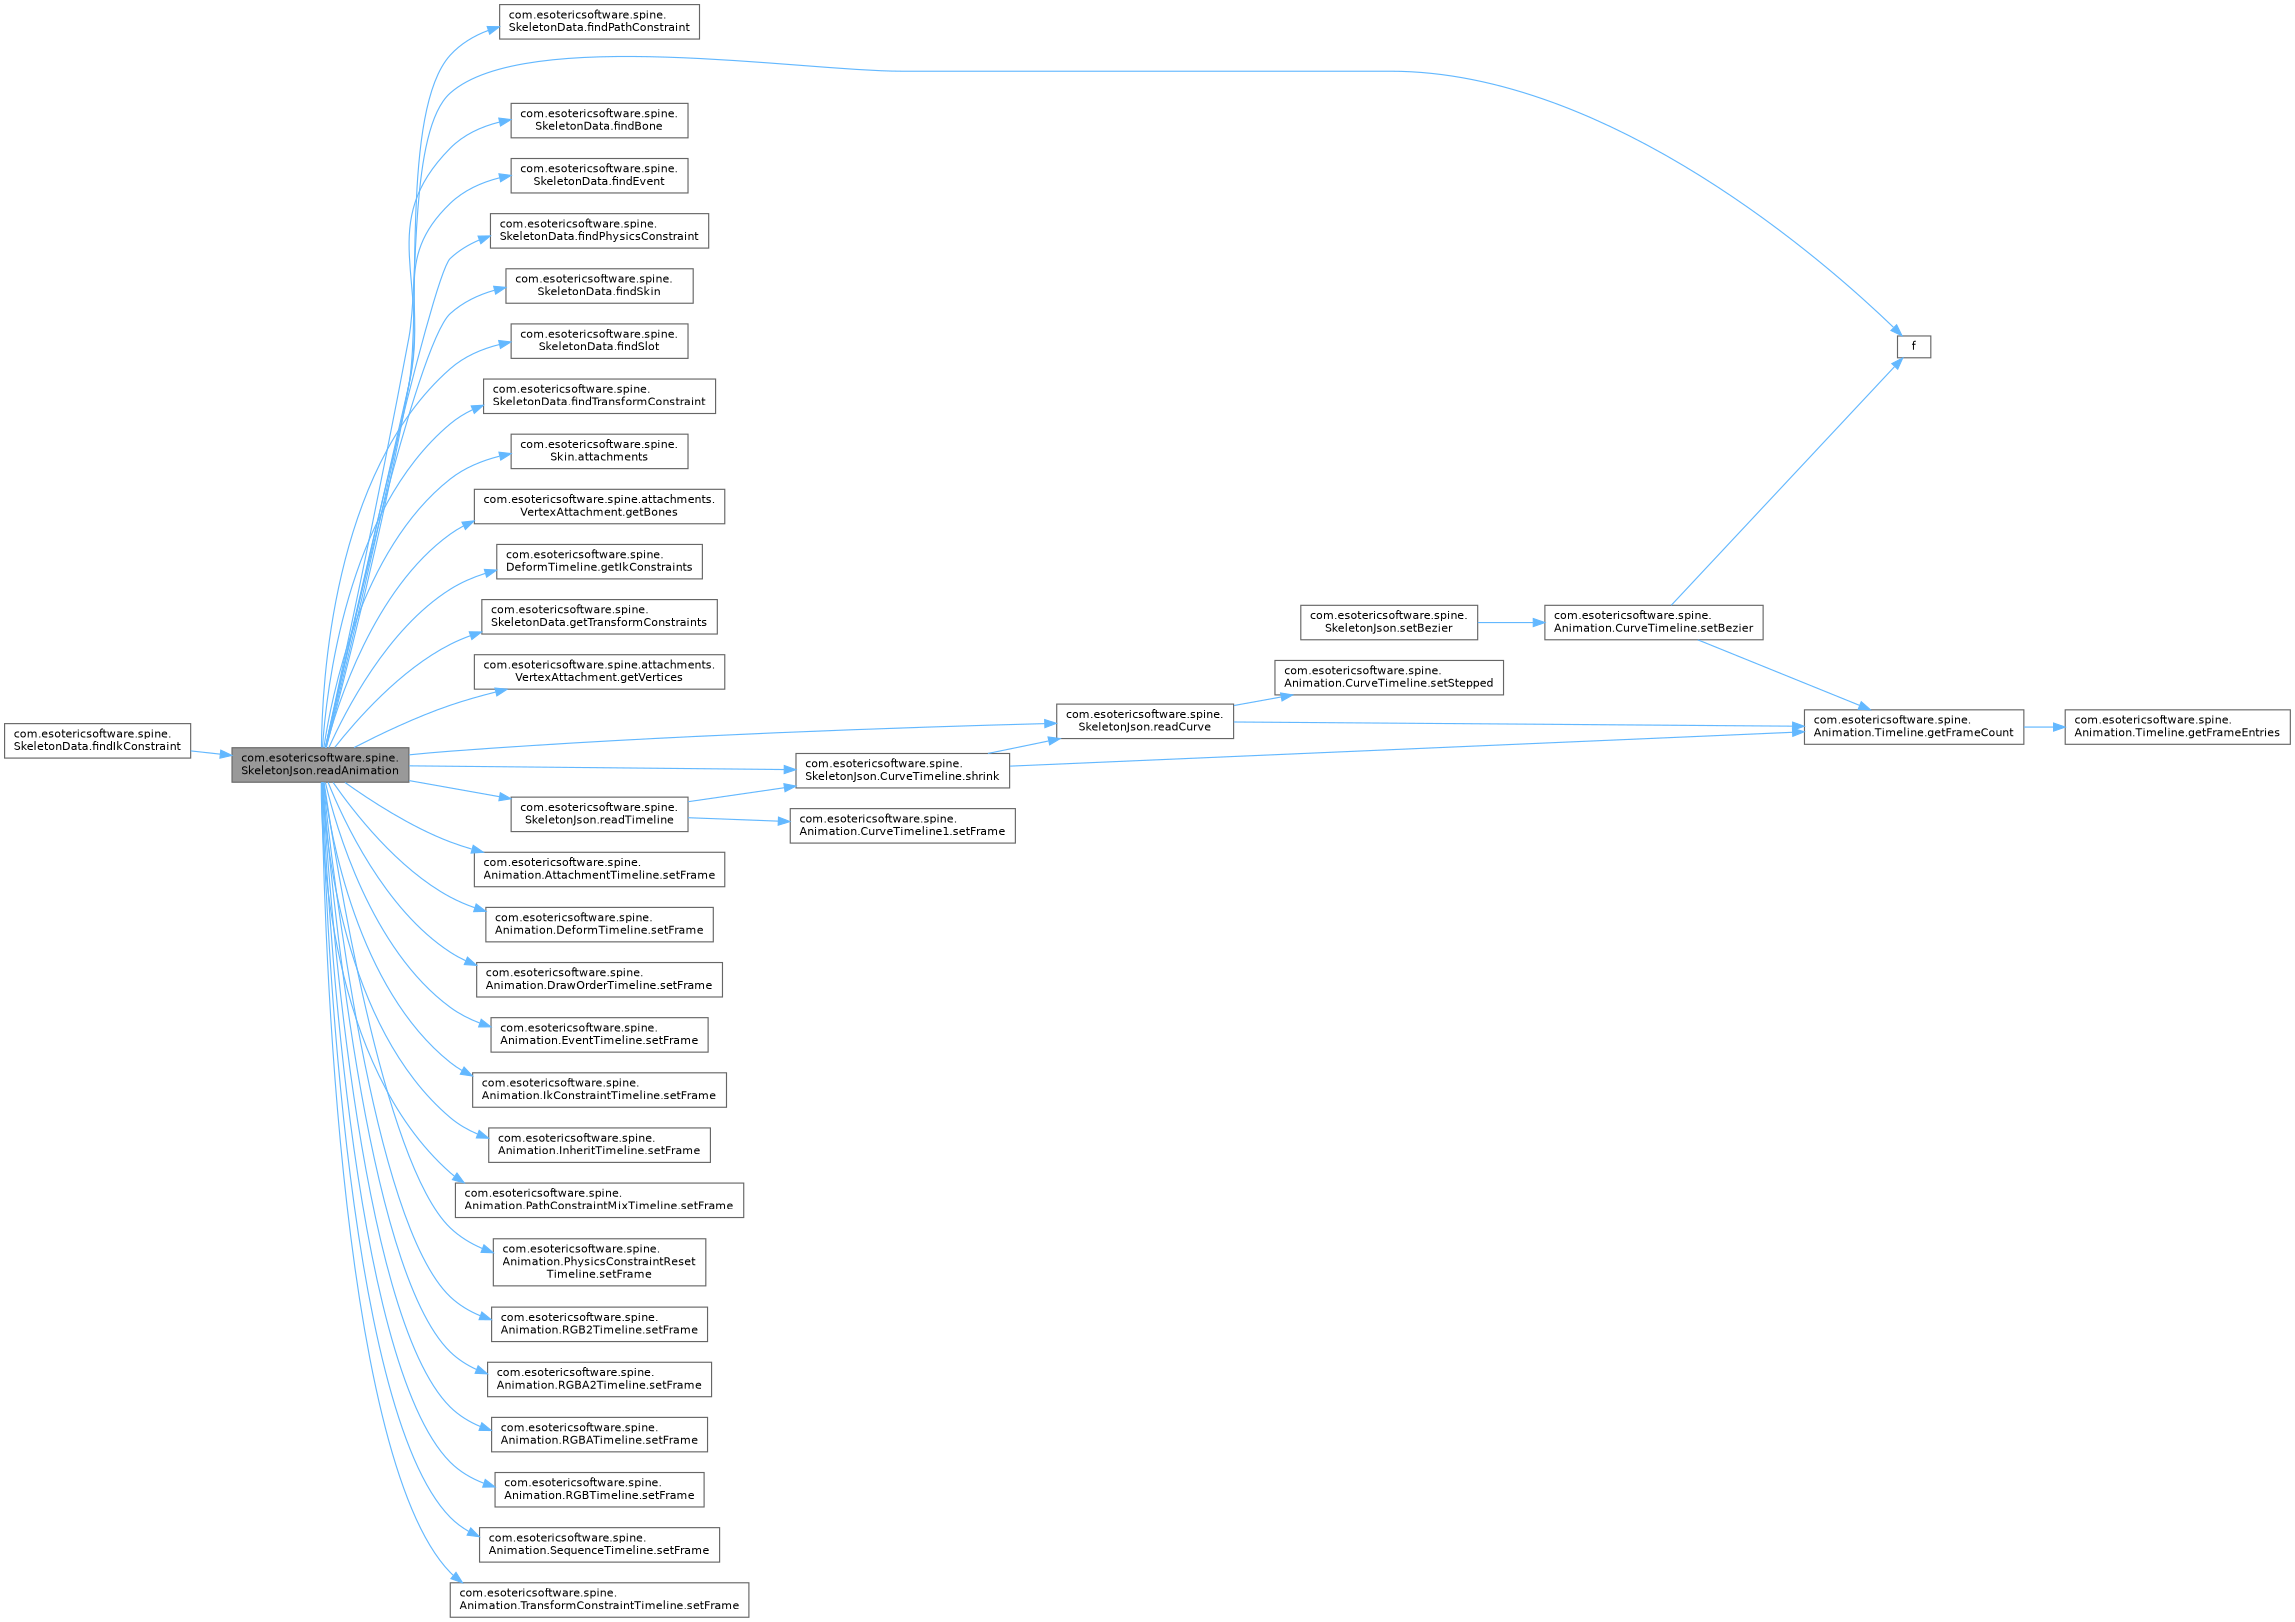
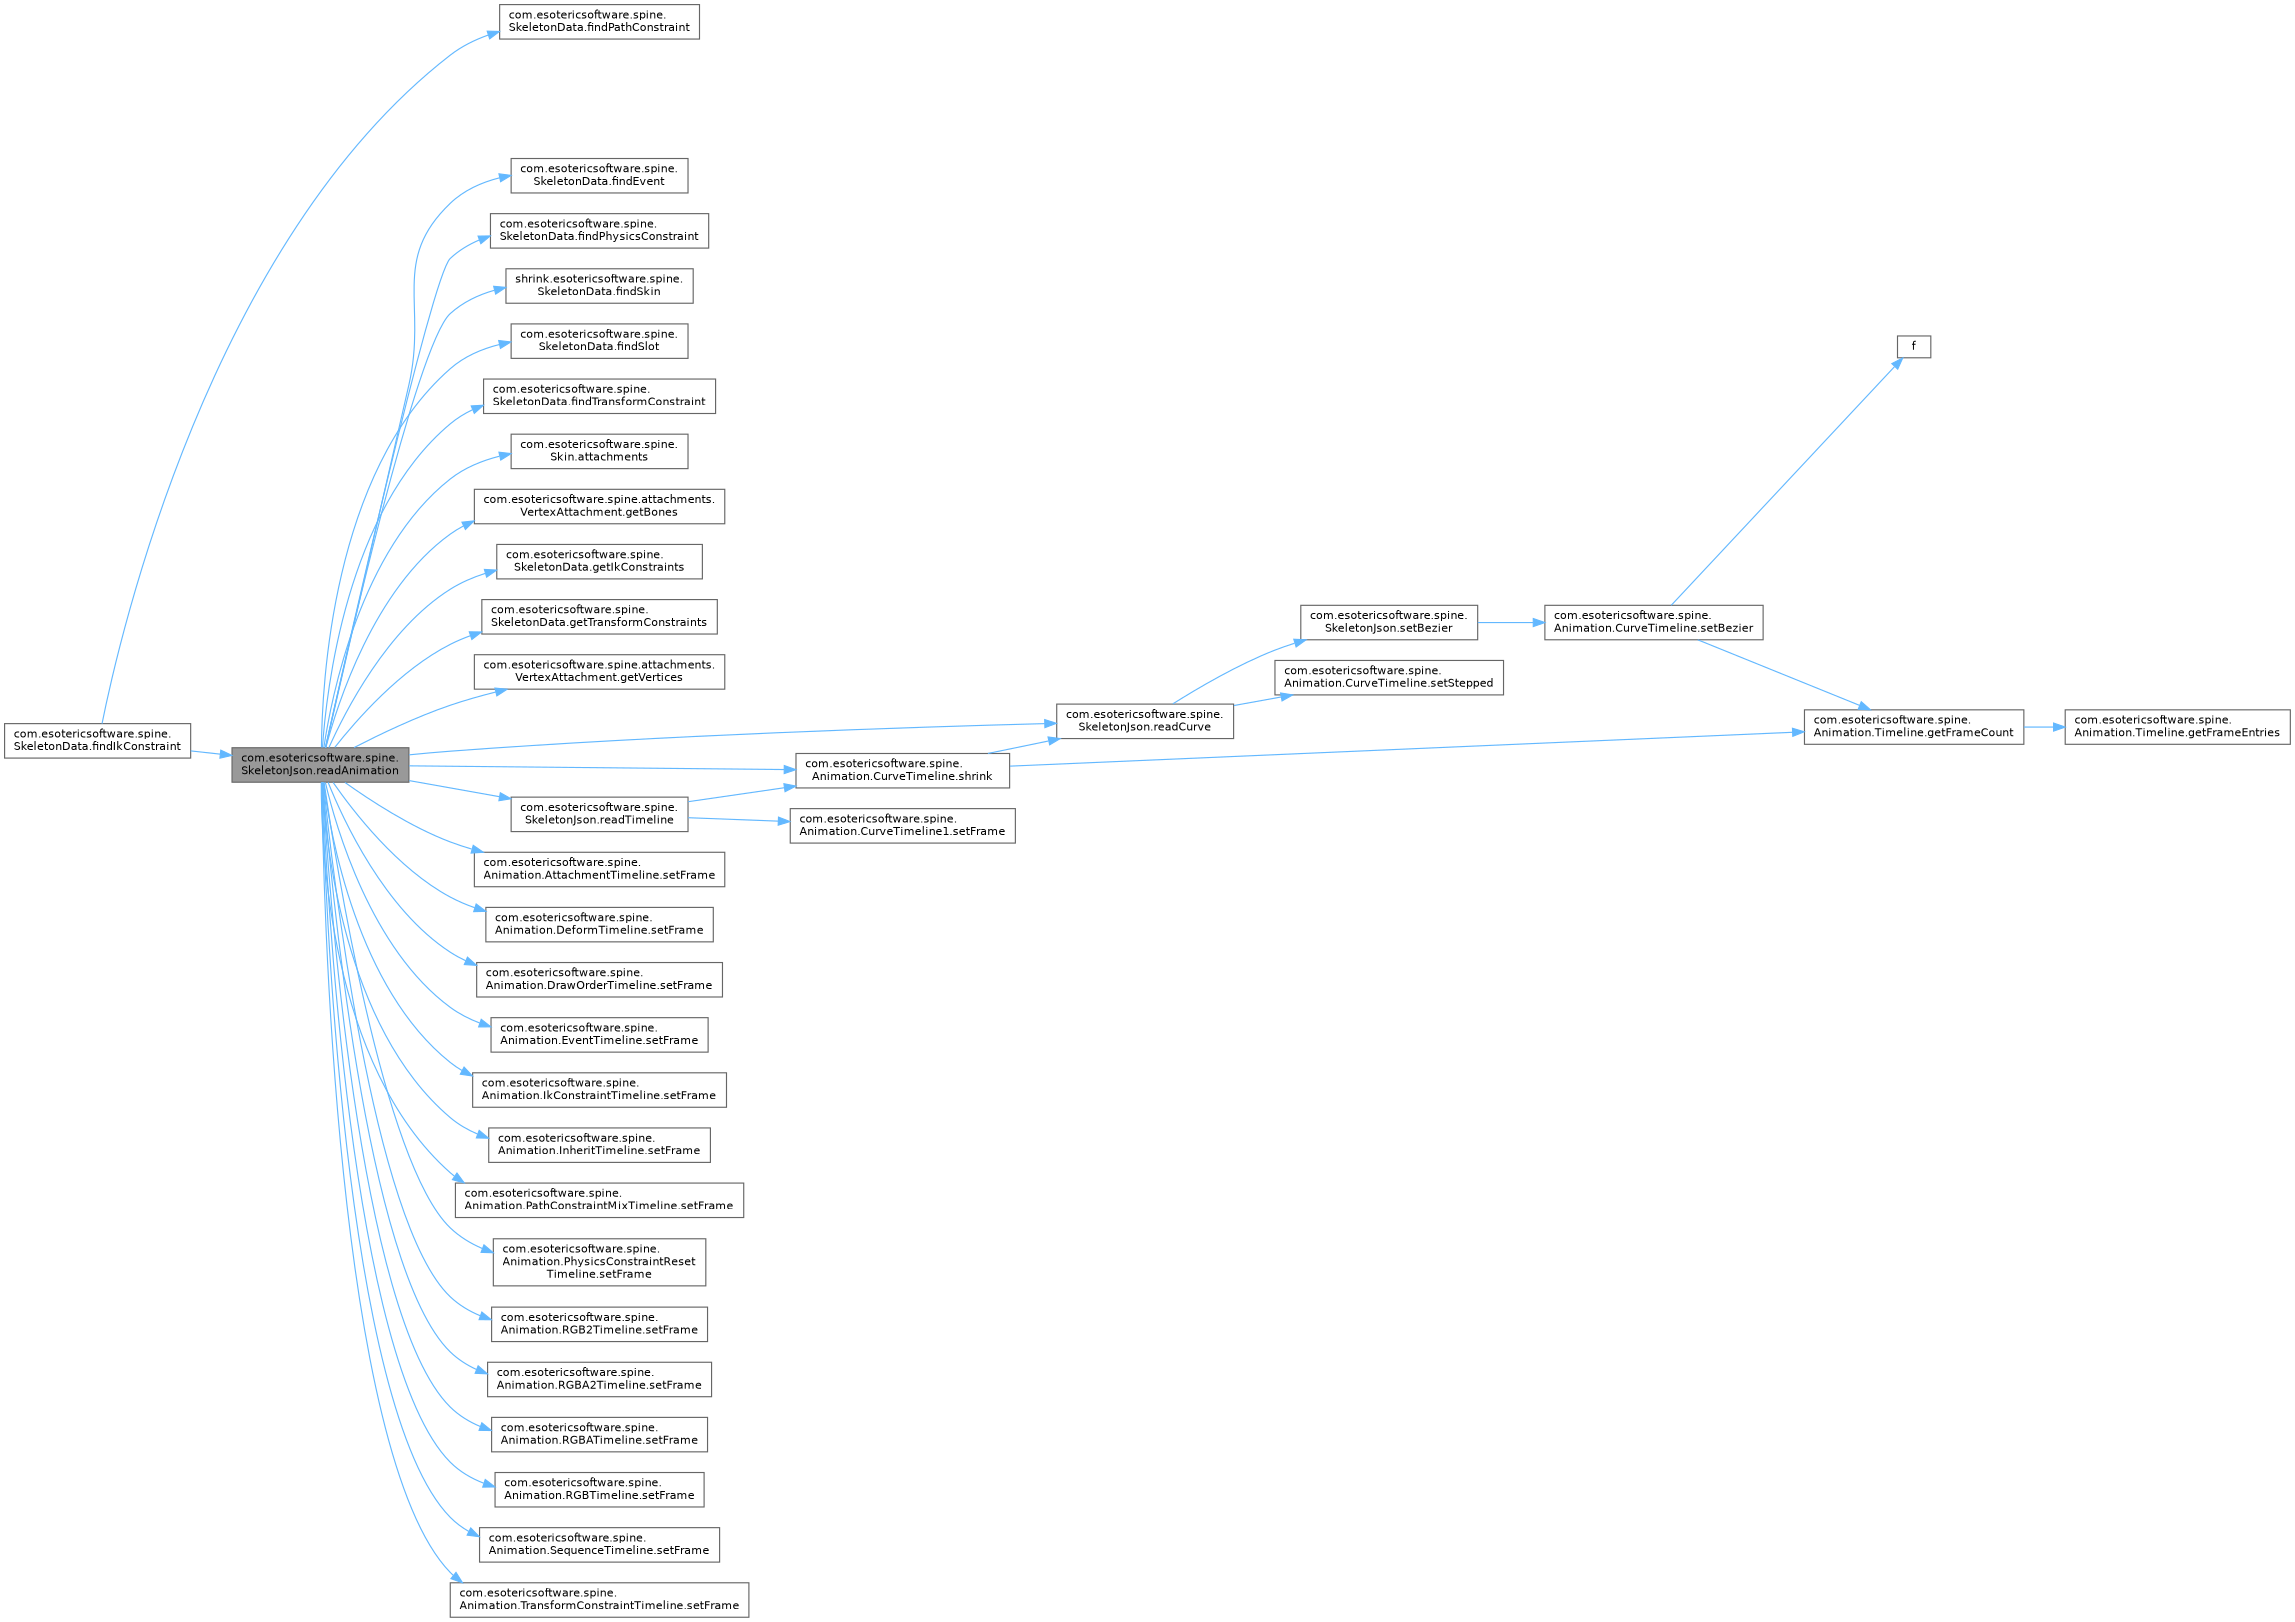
(871, 70) -> none
(600, 121) -> none
(600, 286) -> (600, 286)
(409, 380) -> (232, 341)
(600, 562) -> (600, 562)
(1513, 724) -> (1232, 670)
(903, 771) -> (903, 771)
